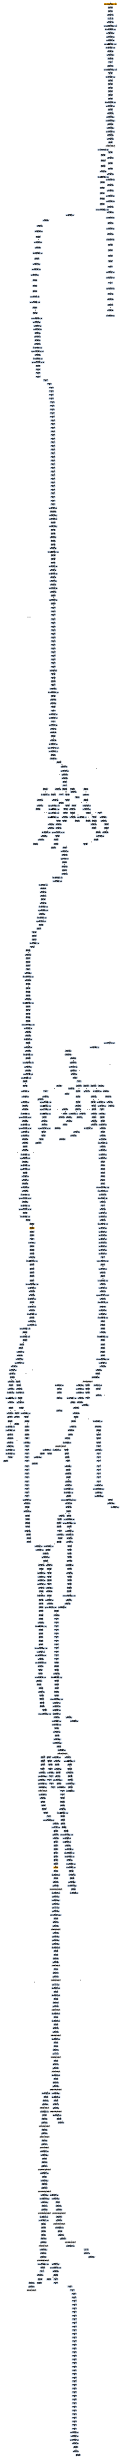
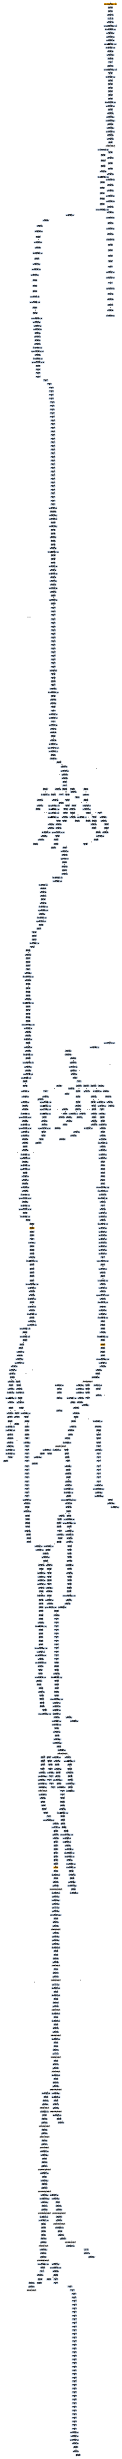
(103, 1345) -> (103, 1345)
